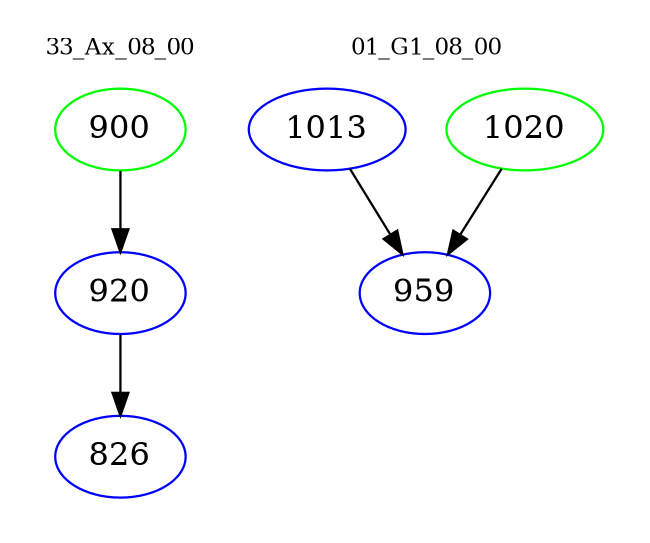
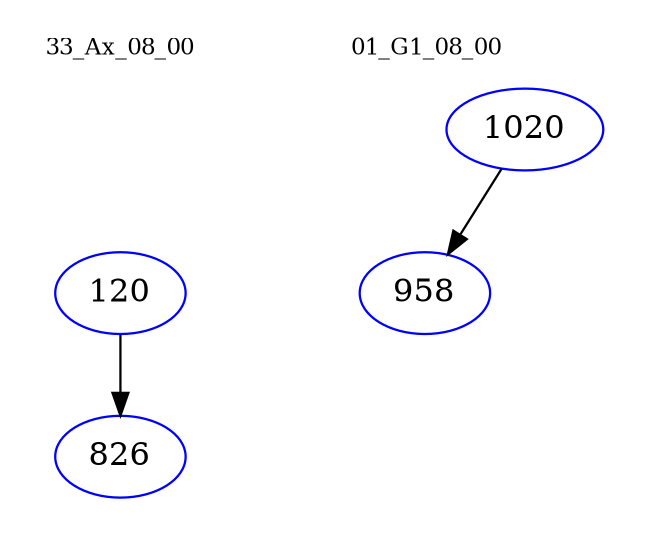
(120, 130) -> none
(327, 130) -> none
(525, 130) -> (525, 130)
(120, 293) -> (120, 293)
(425, 293) -> (425, 293)
